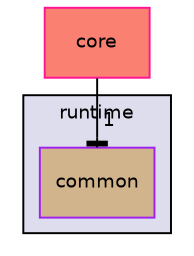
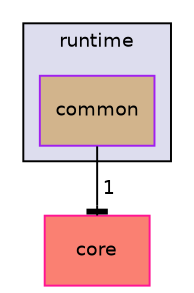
(97, 108) -> (97, 176)
